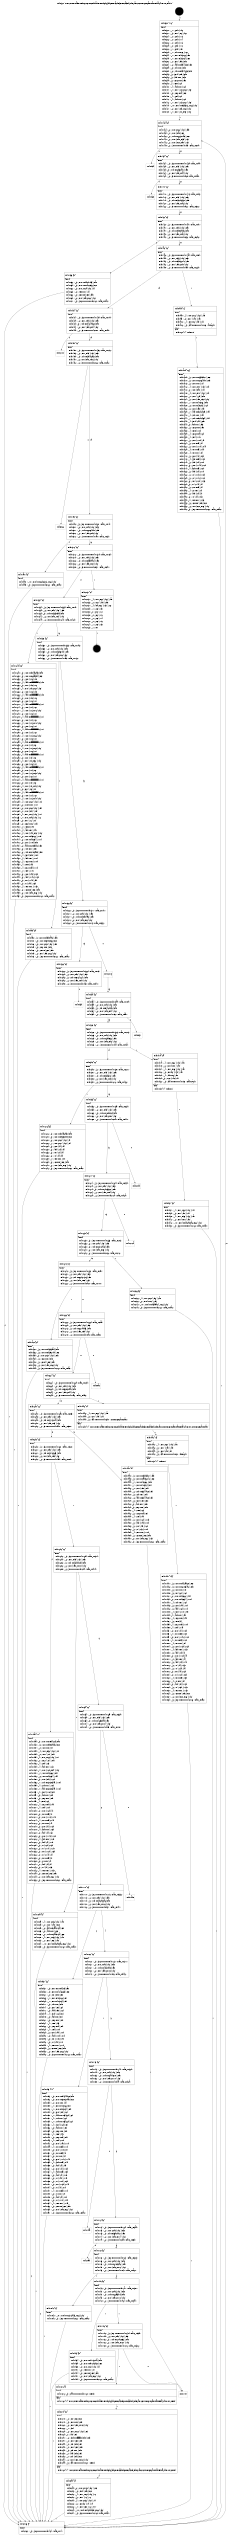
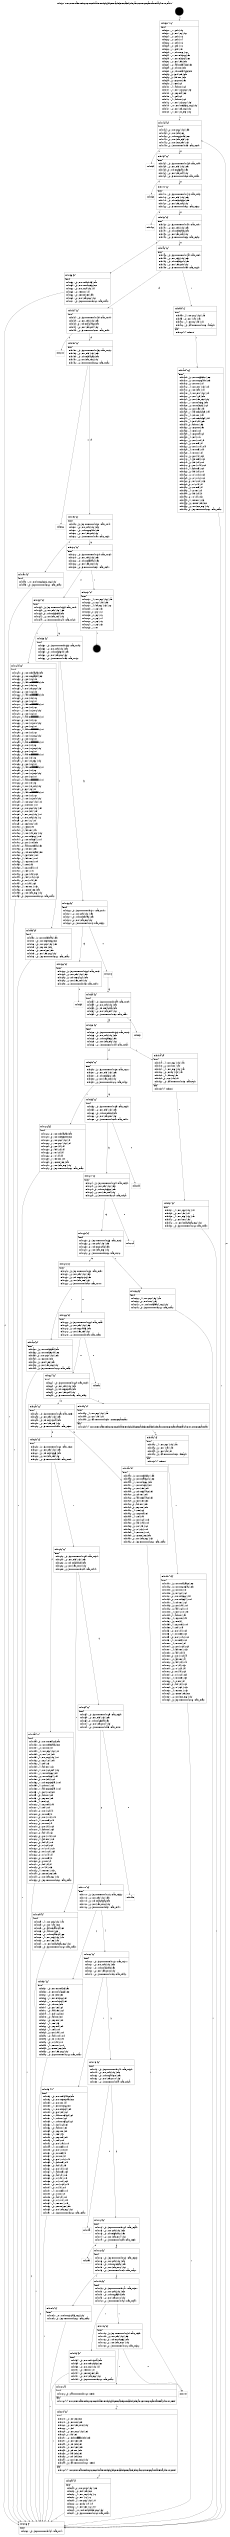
none -> (150, 228)
